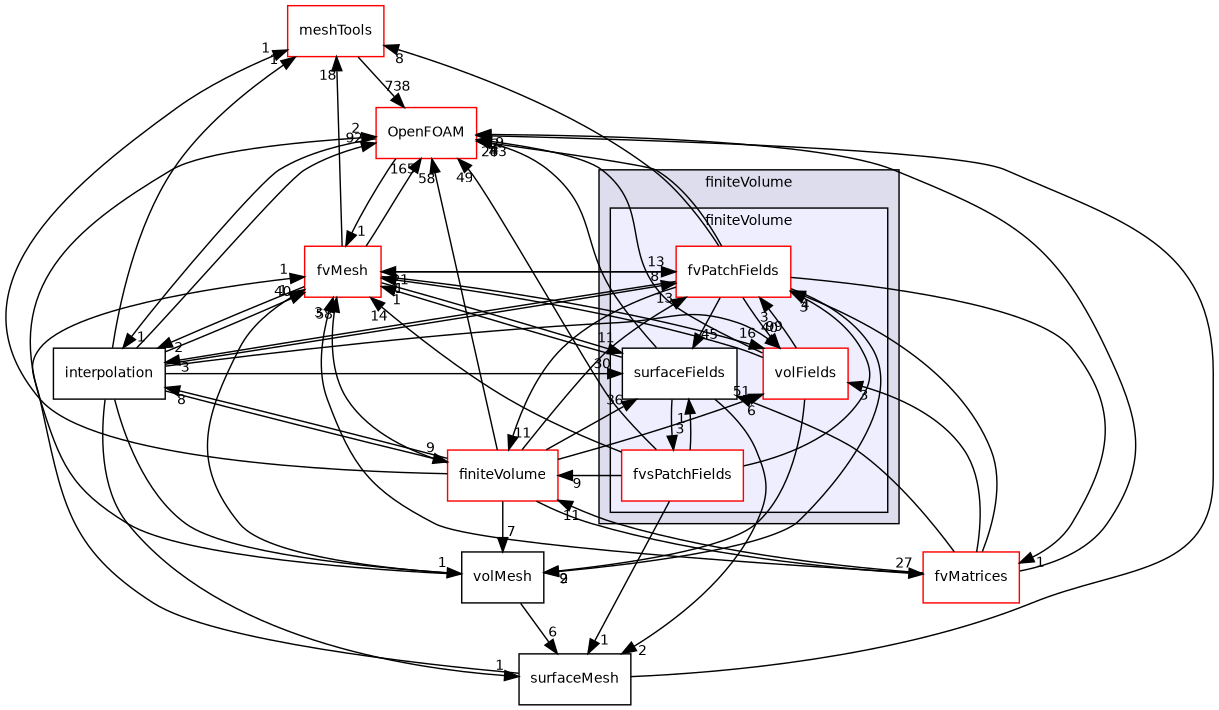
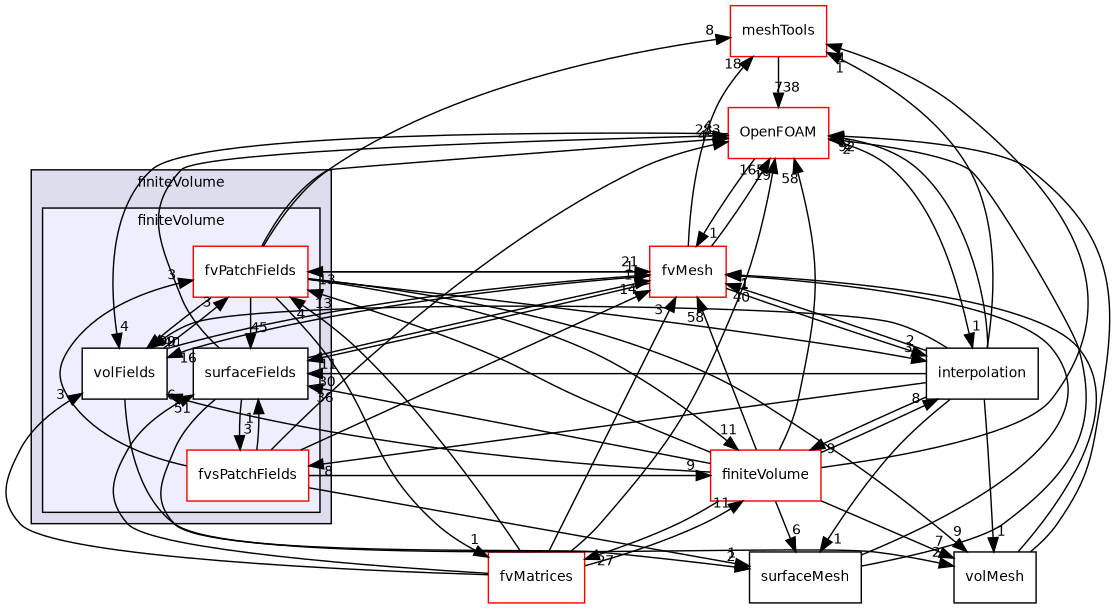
(635, 231) -> (351, 139)
(413, 325) -> (655, 419)
(806, 374) -> (125, 374)
(535, 623) -> (783, 520)
